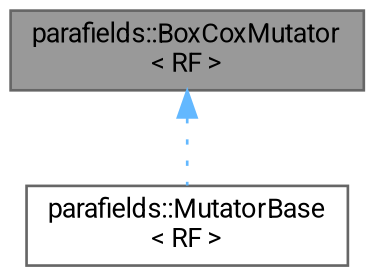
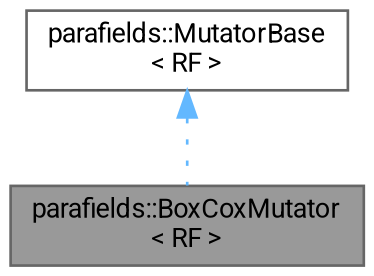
(187, 152) -> (187, 152)
